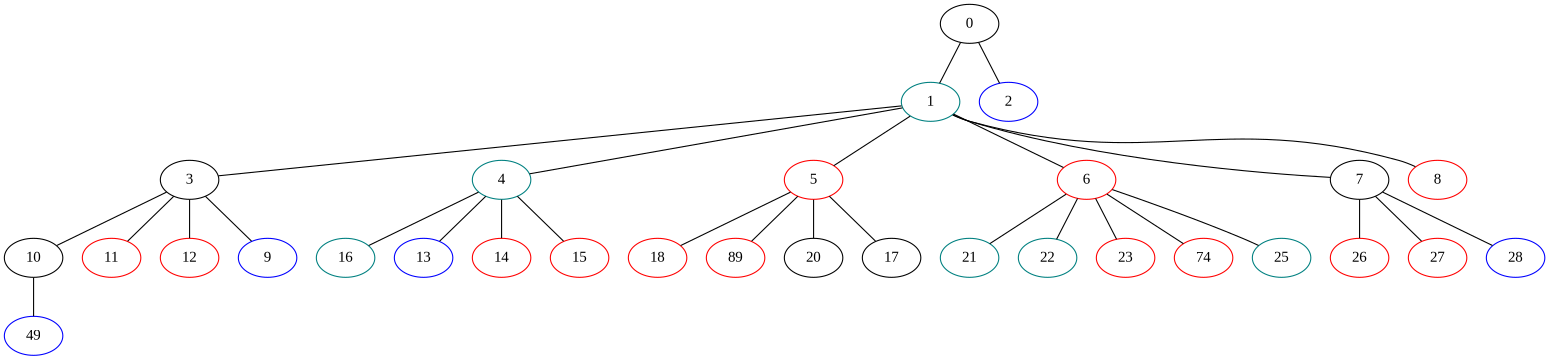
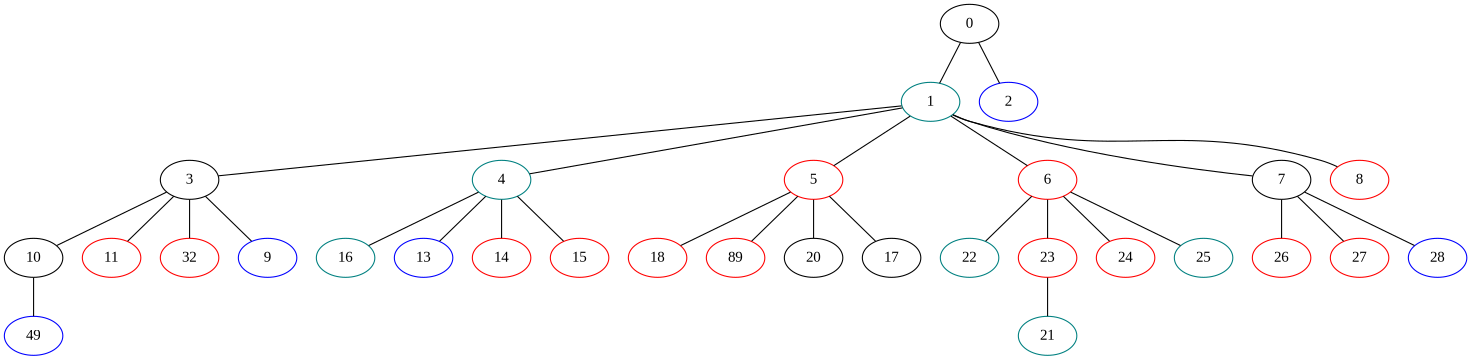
(1028, 219) -> (1048, 297)
(190, 258) -> (190, 258)
(1204, 258) -> (1126, 258)
